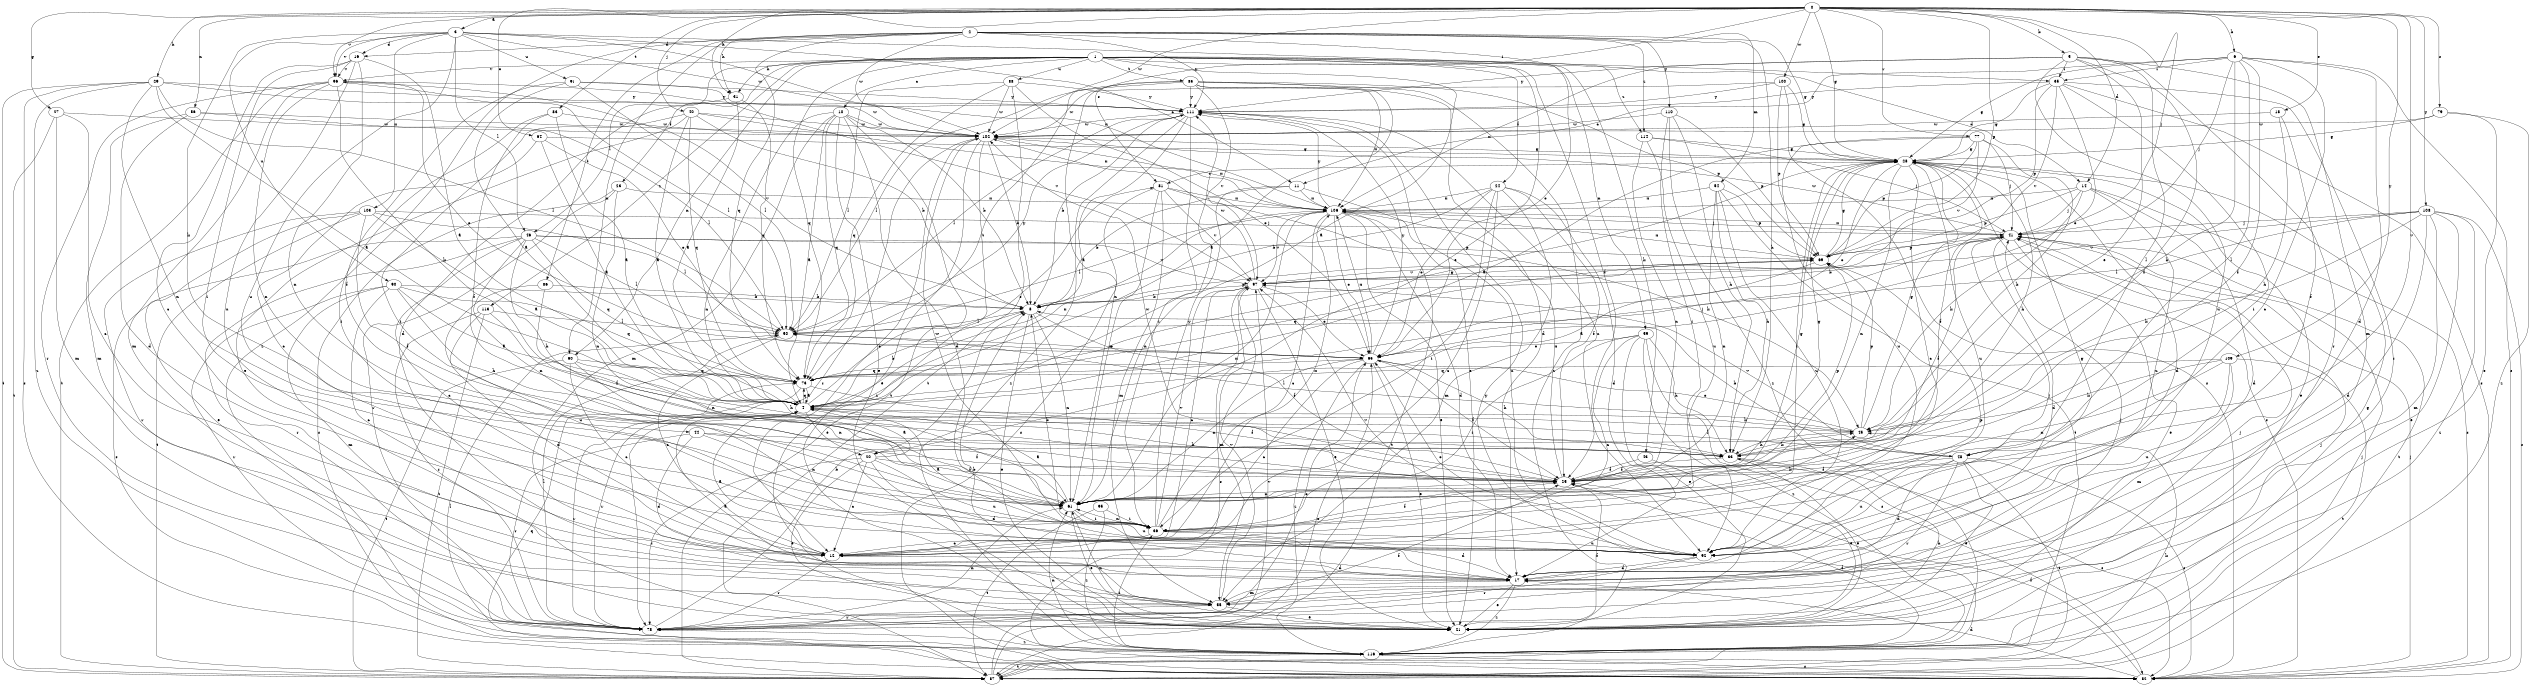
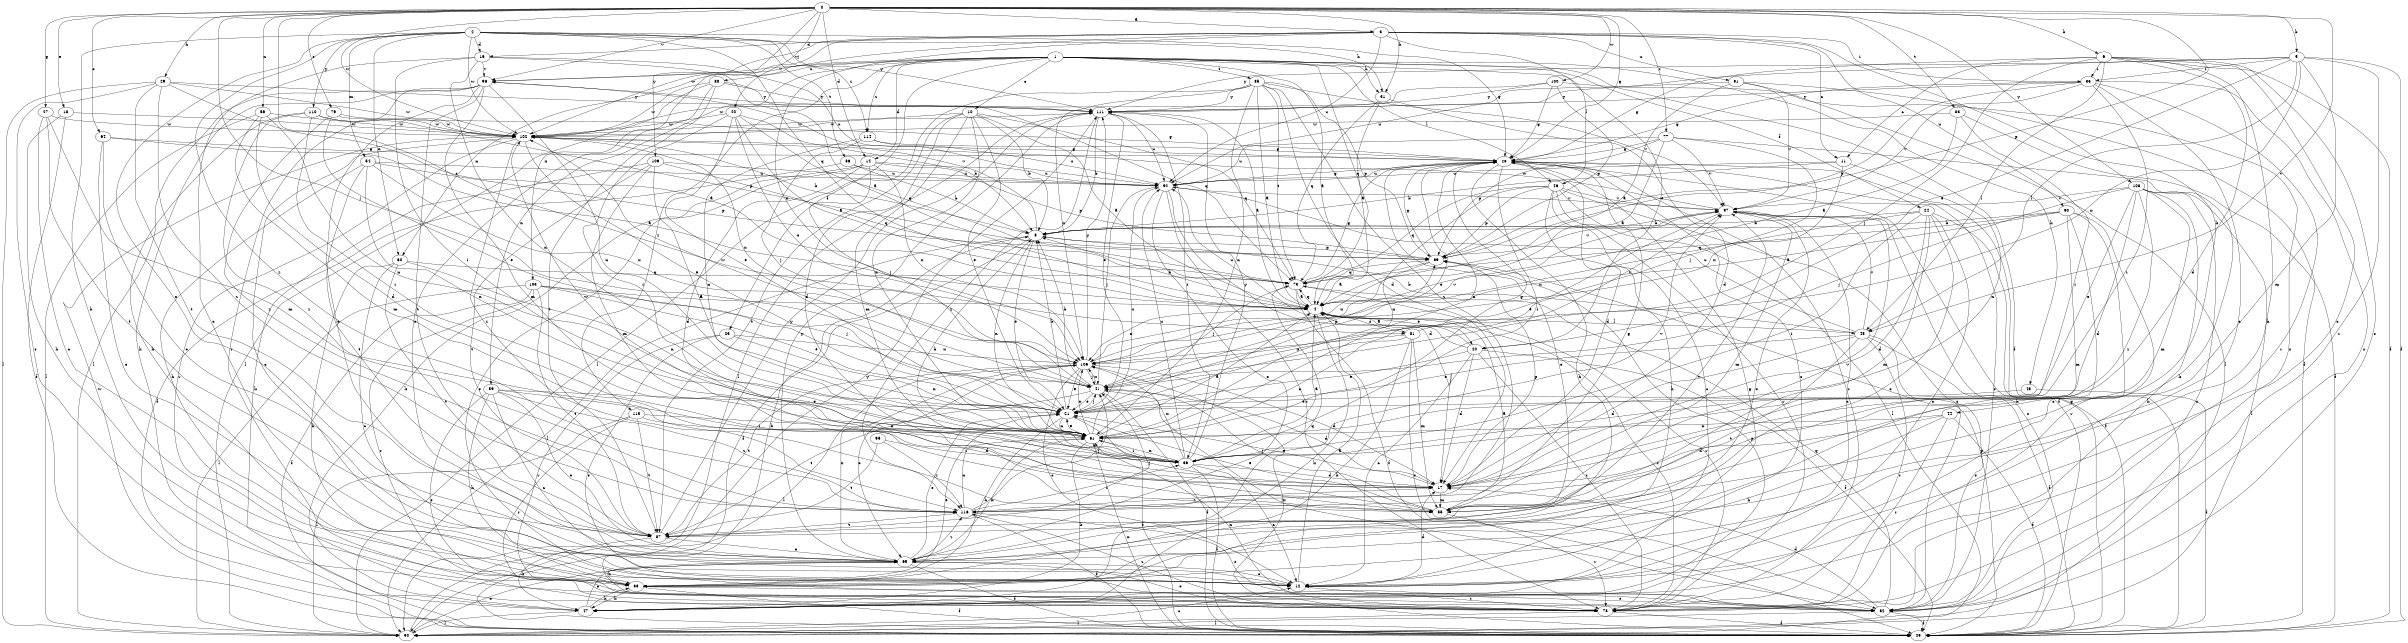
(1533, 165) -> (1823, 324)
(460, 416) -> (635, 348)
(1861, 433) -> (586, 611)
